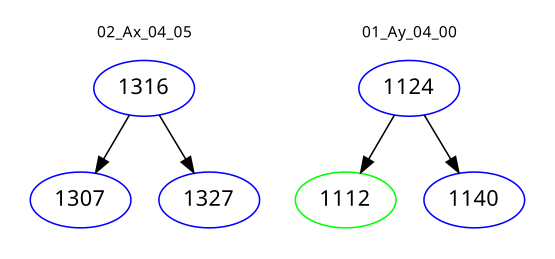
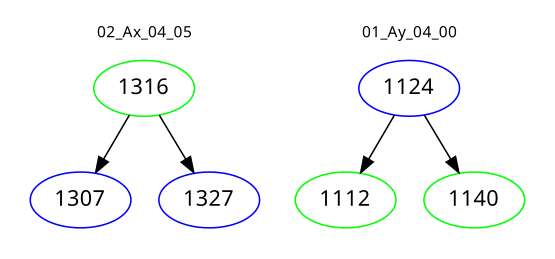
(144, 88) -> (144, 88)
(474, 200) -> (474, 200)
